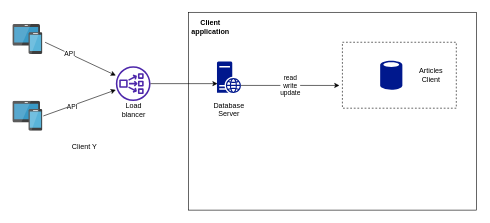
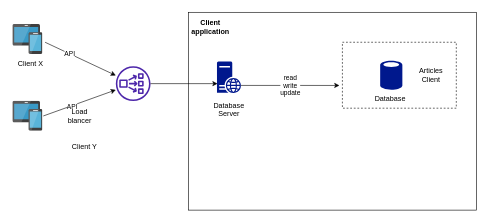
none -> (30, 64)
none -> (390, 99)
(134, 110) -> (80, 116)
